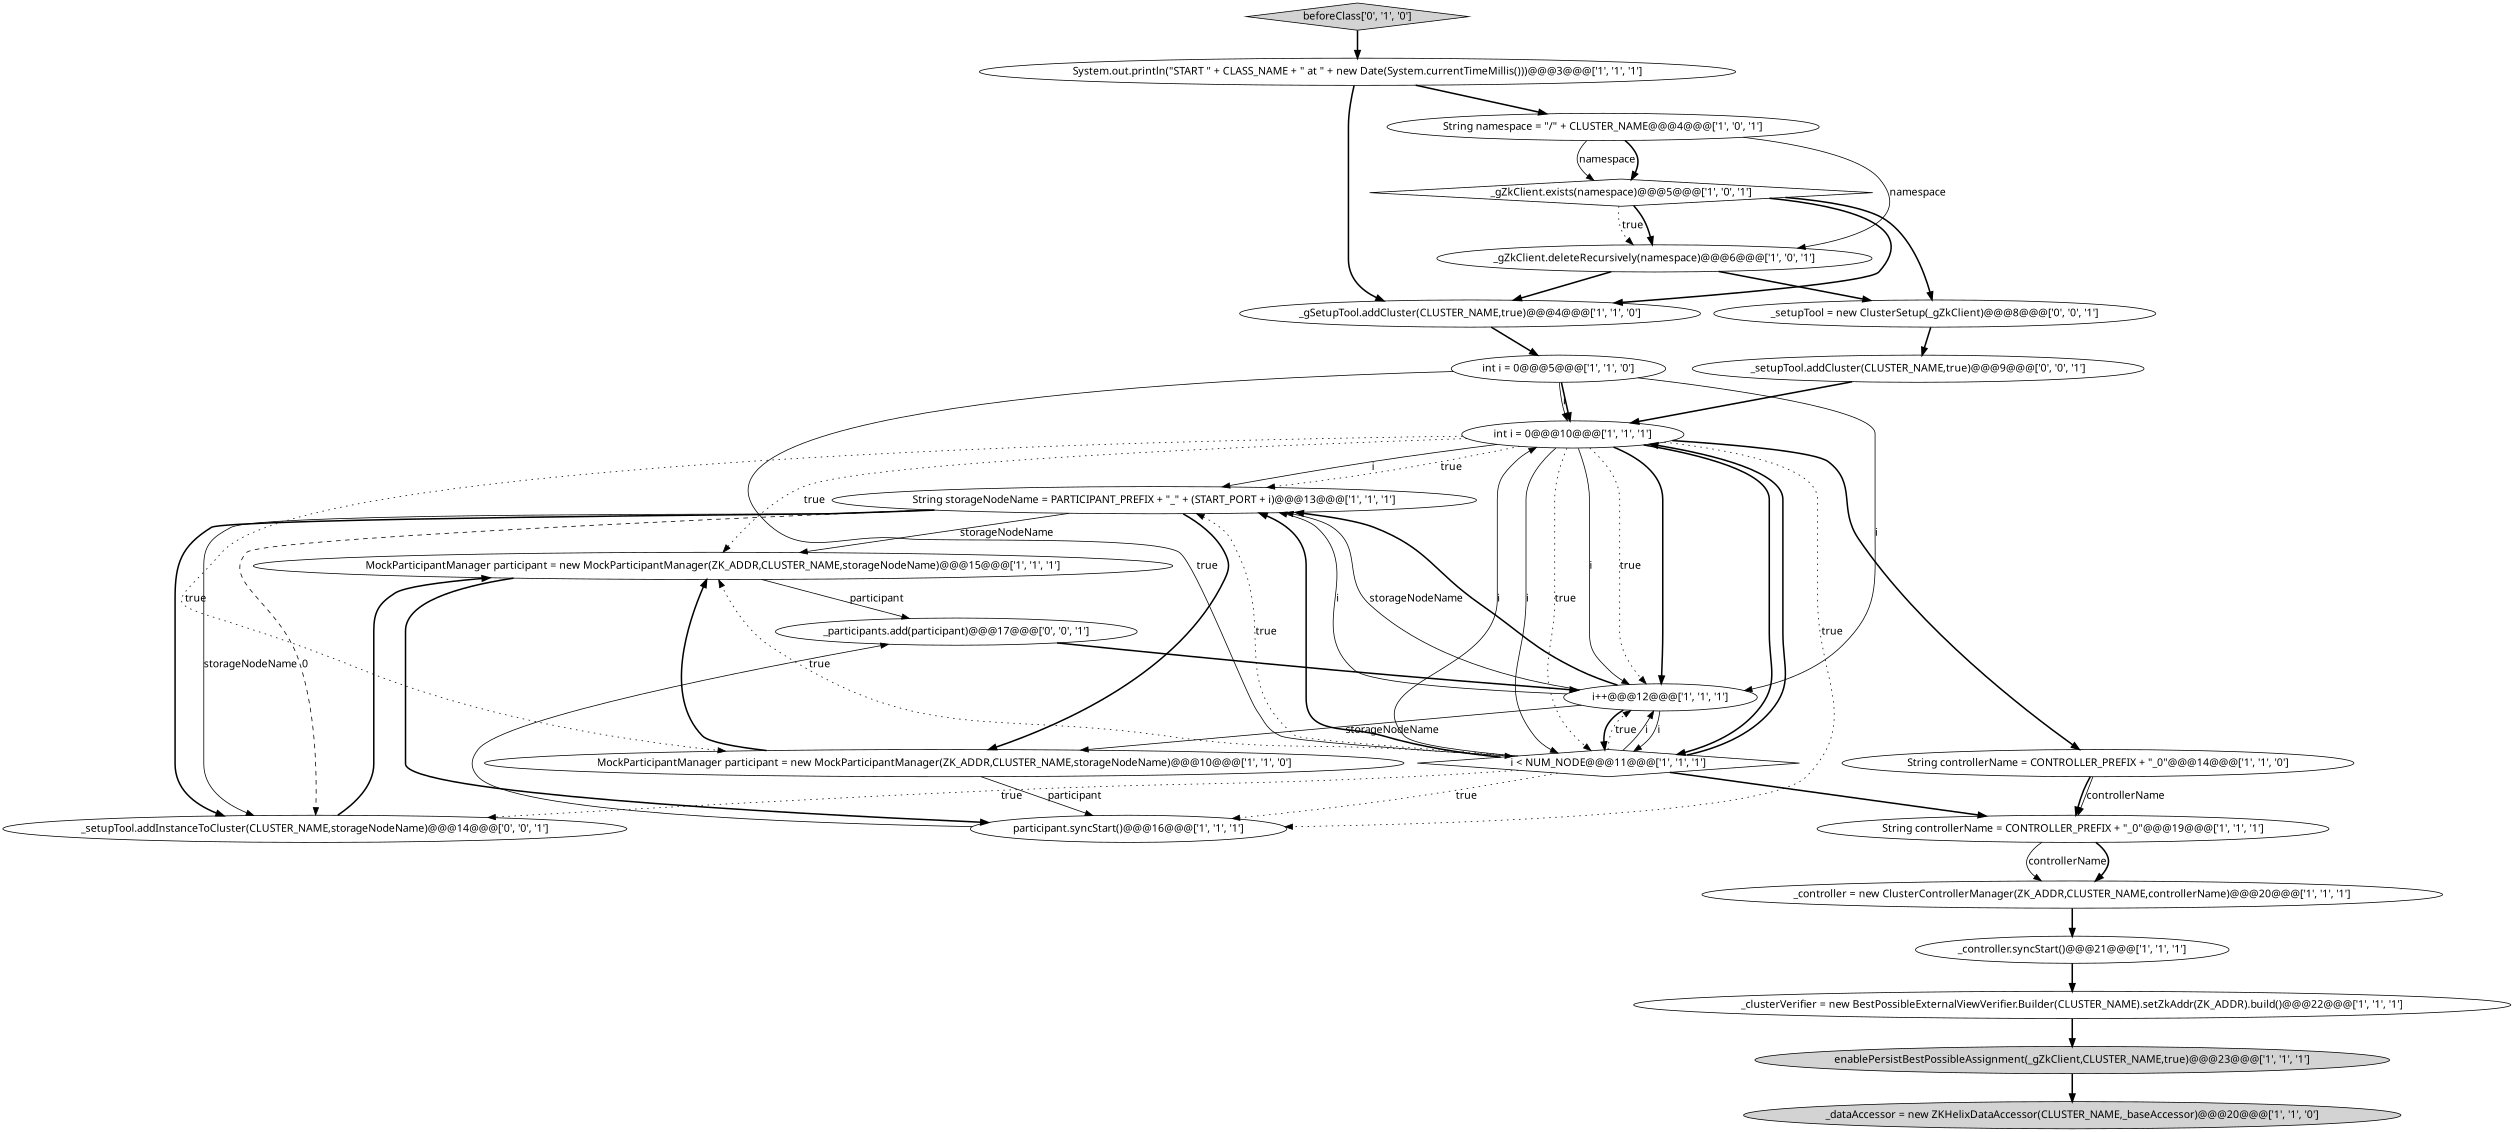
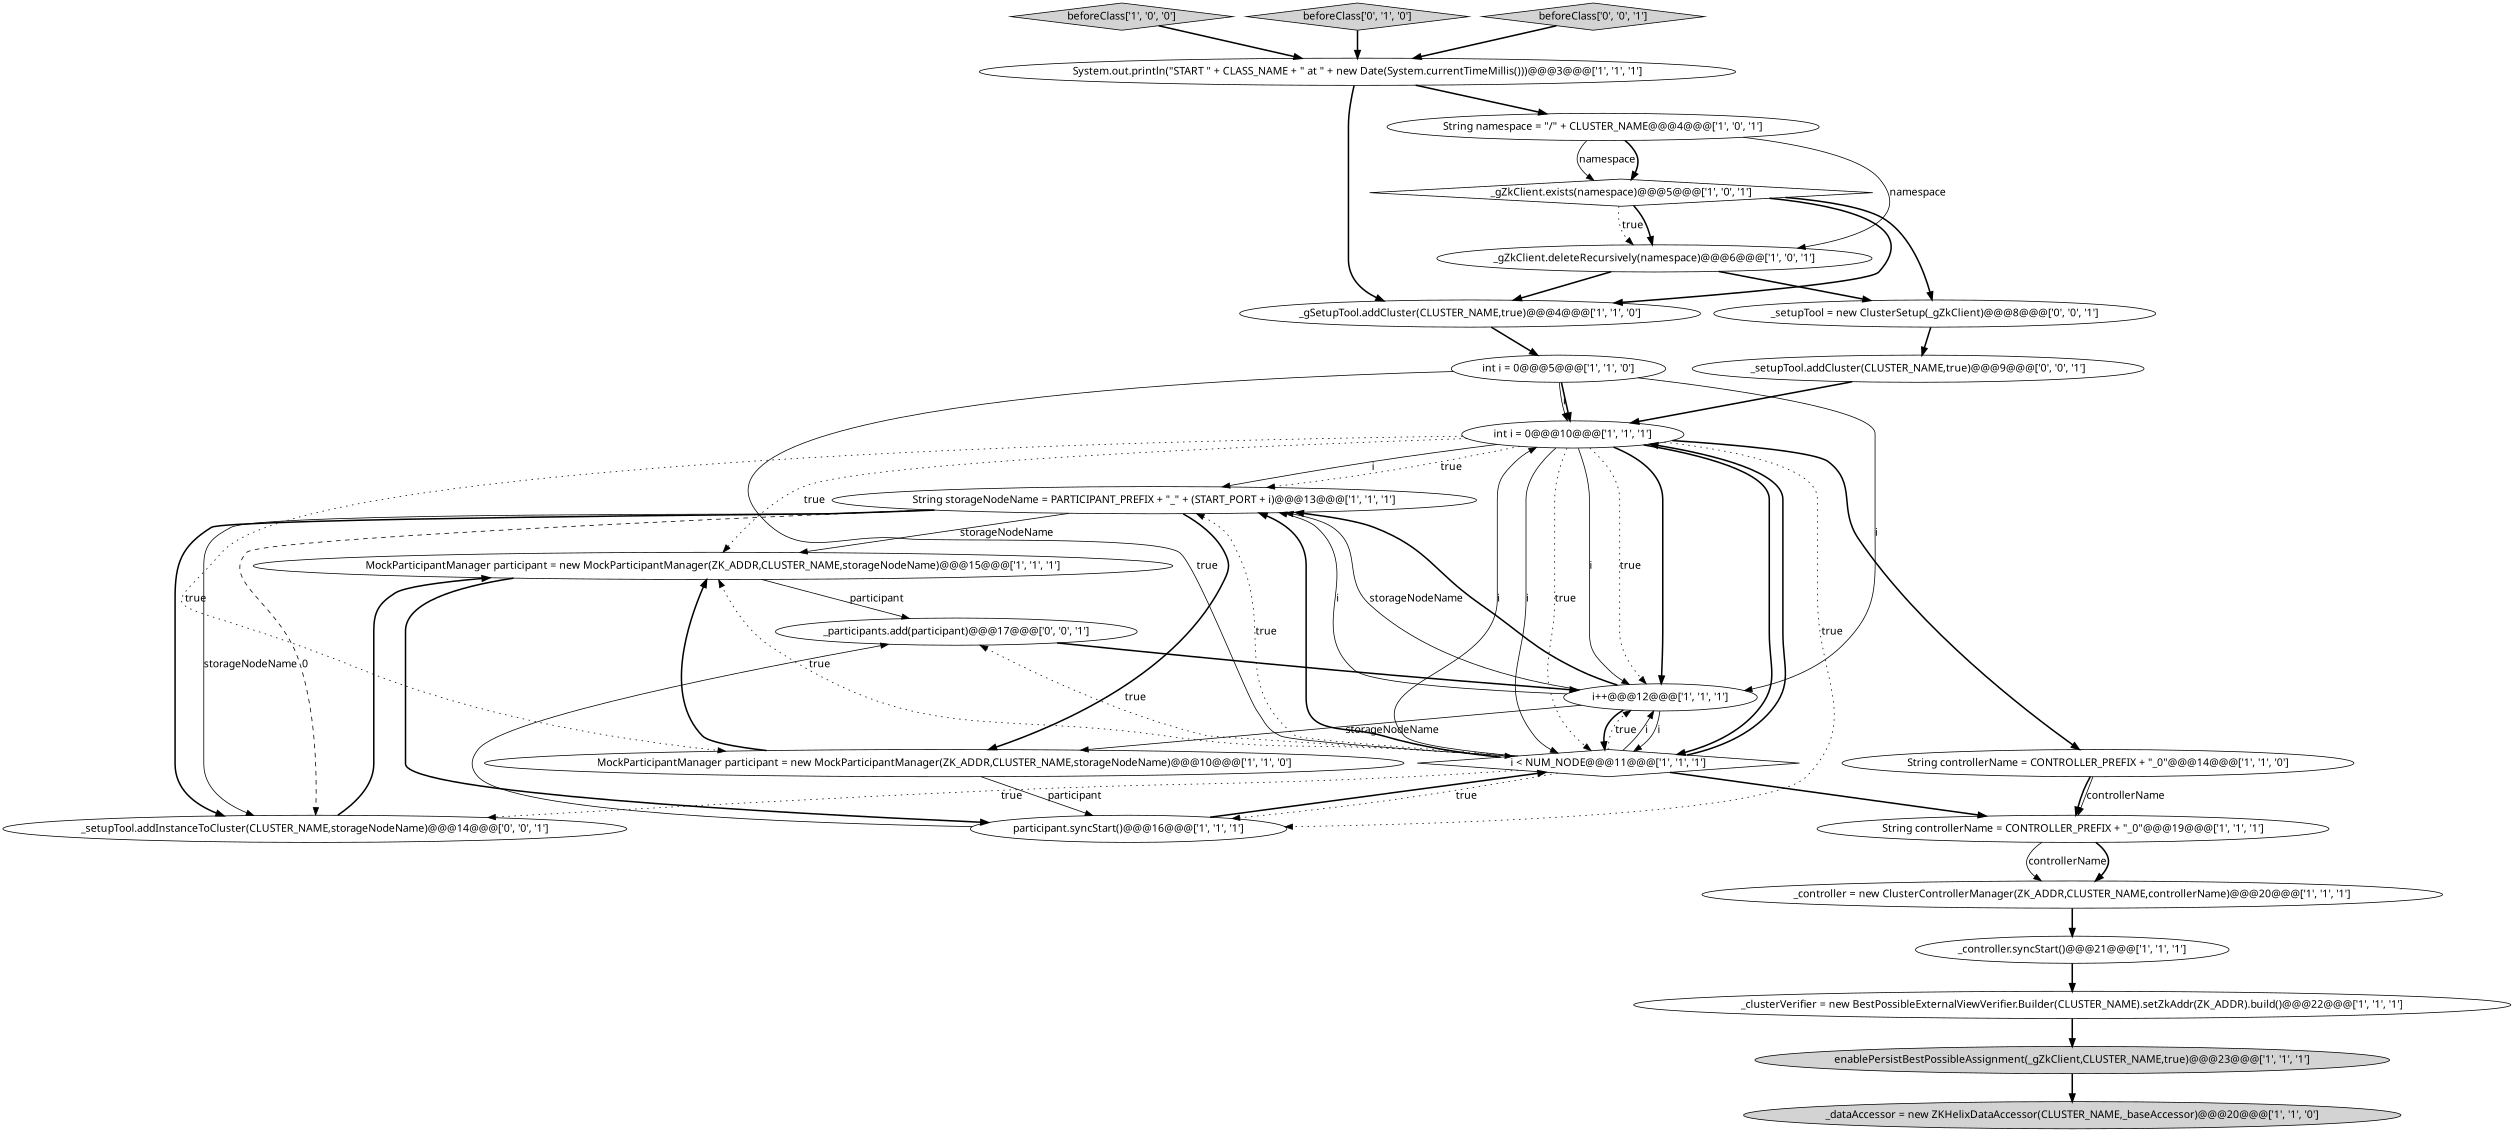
none -> (1122, 17)
none -> (1593, 17)
none -> (1256, 739)
none -> (1374, 795)
